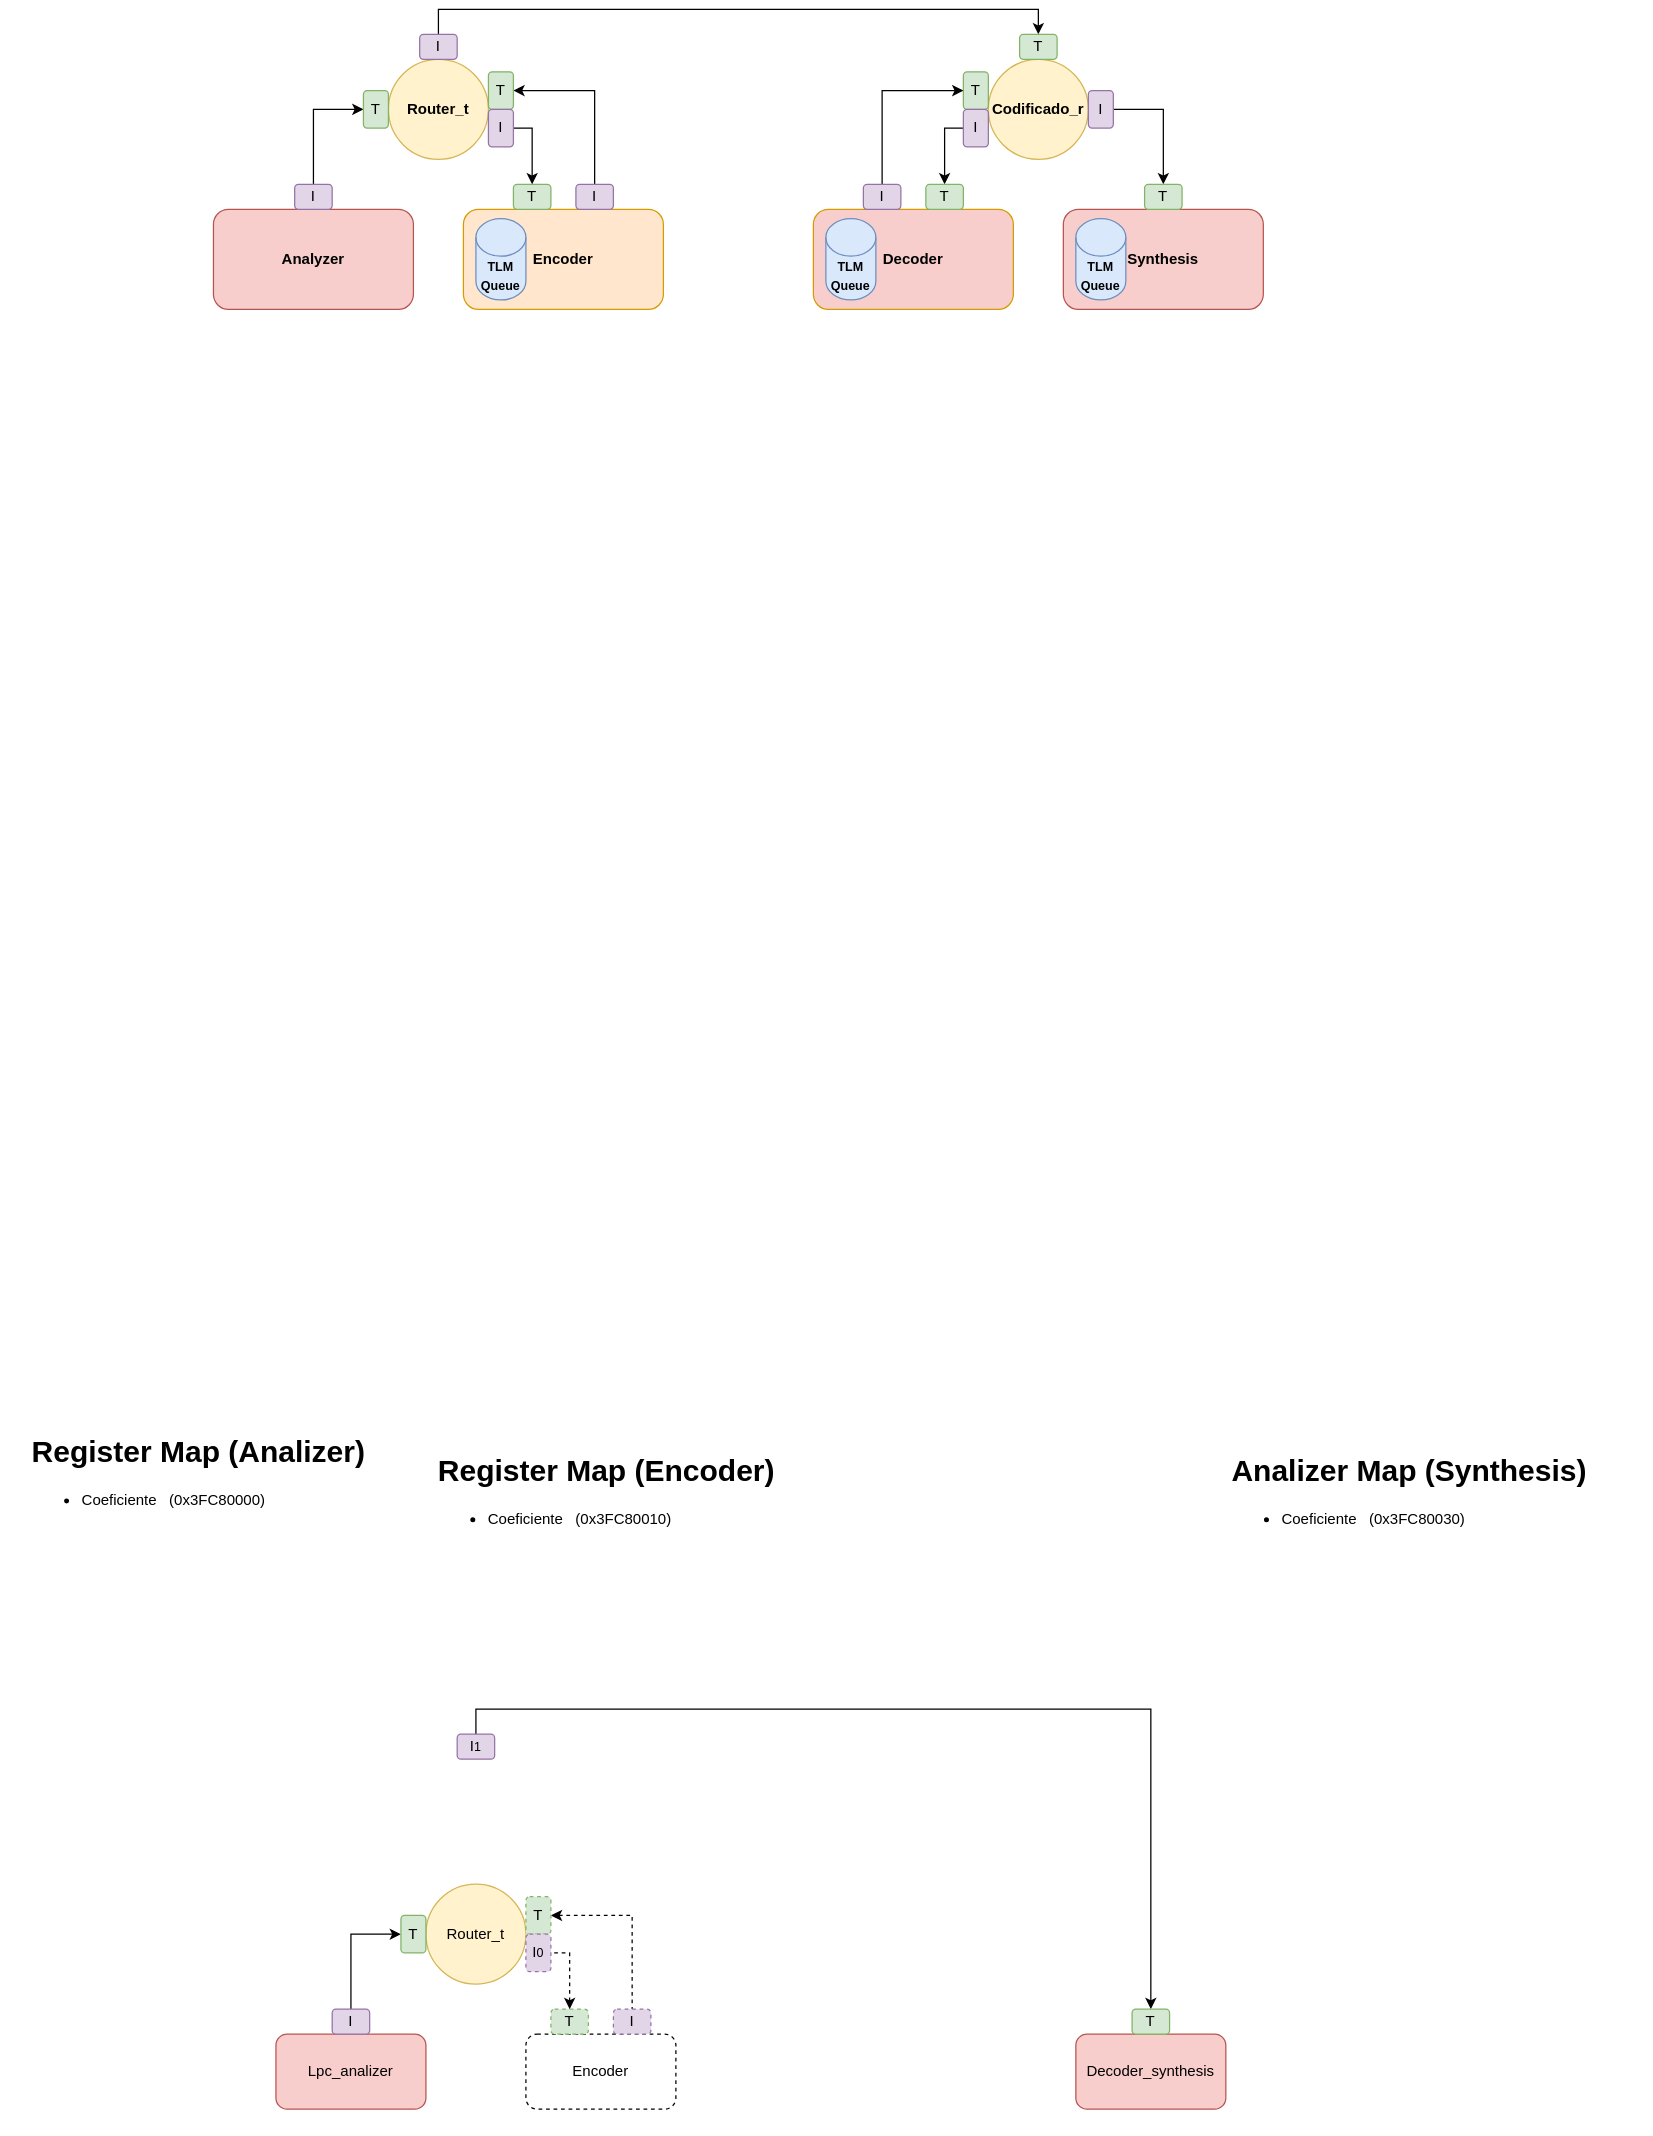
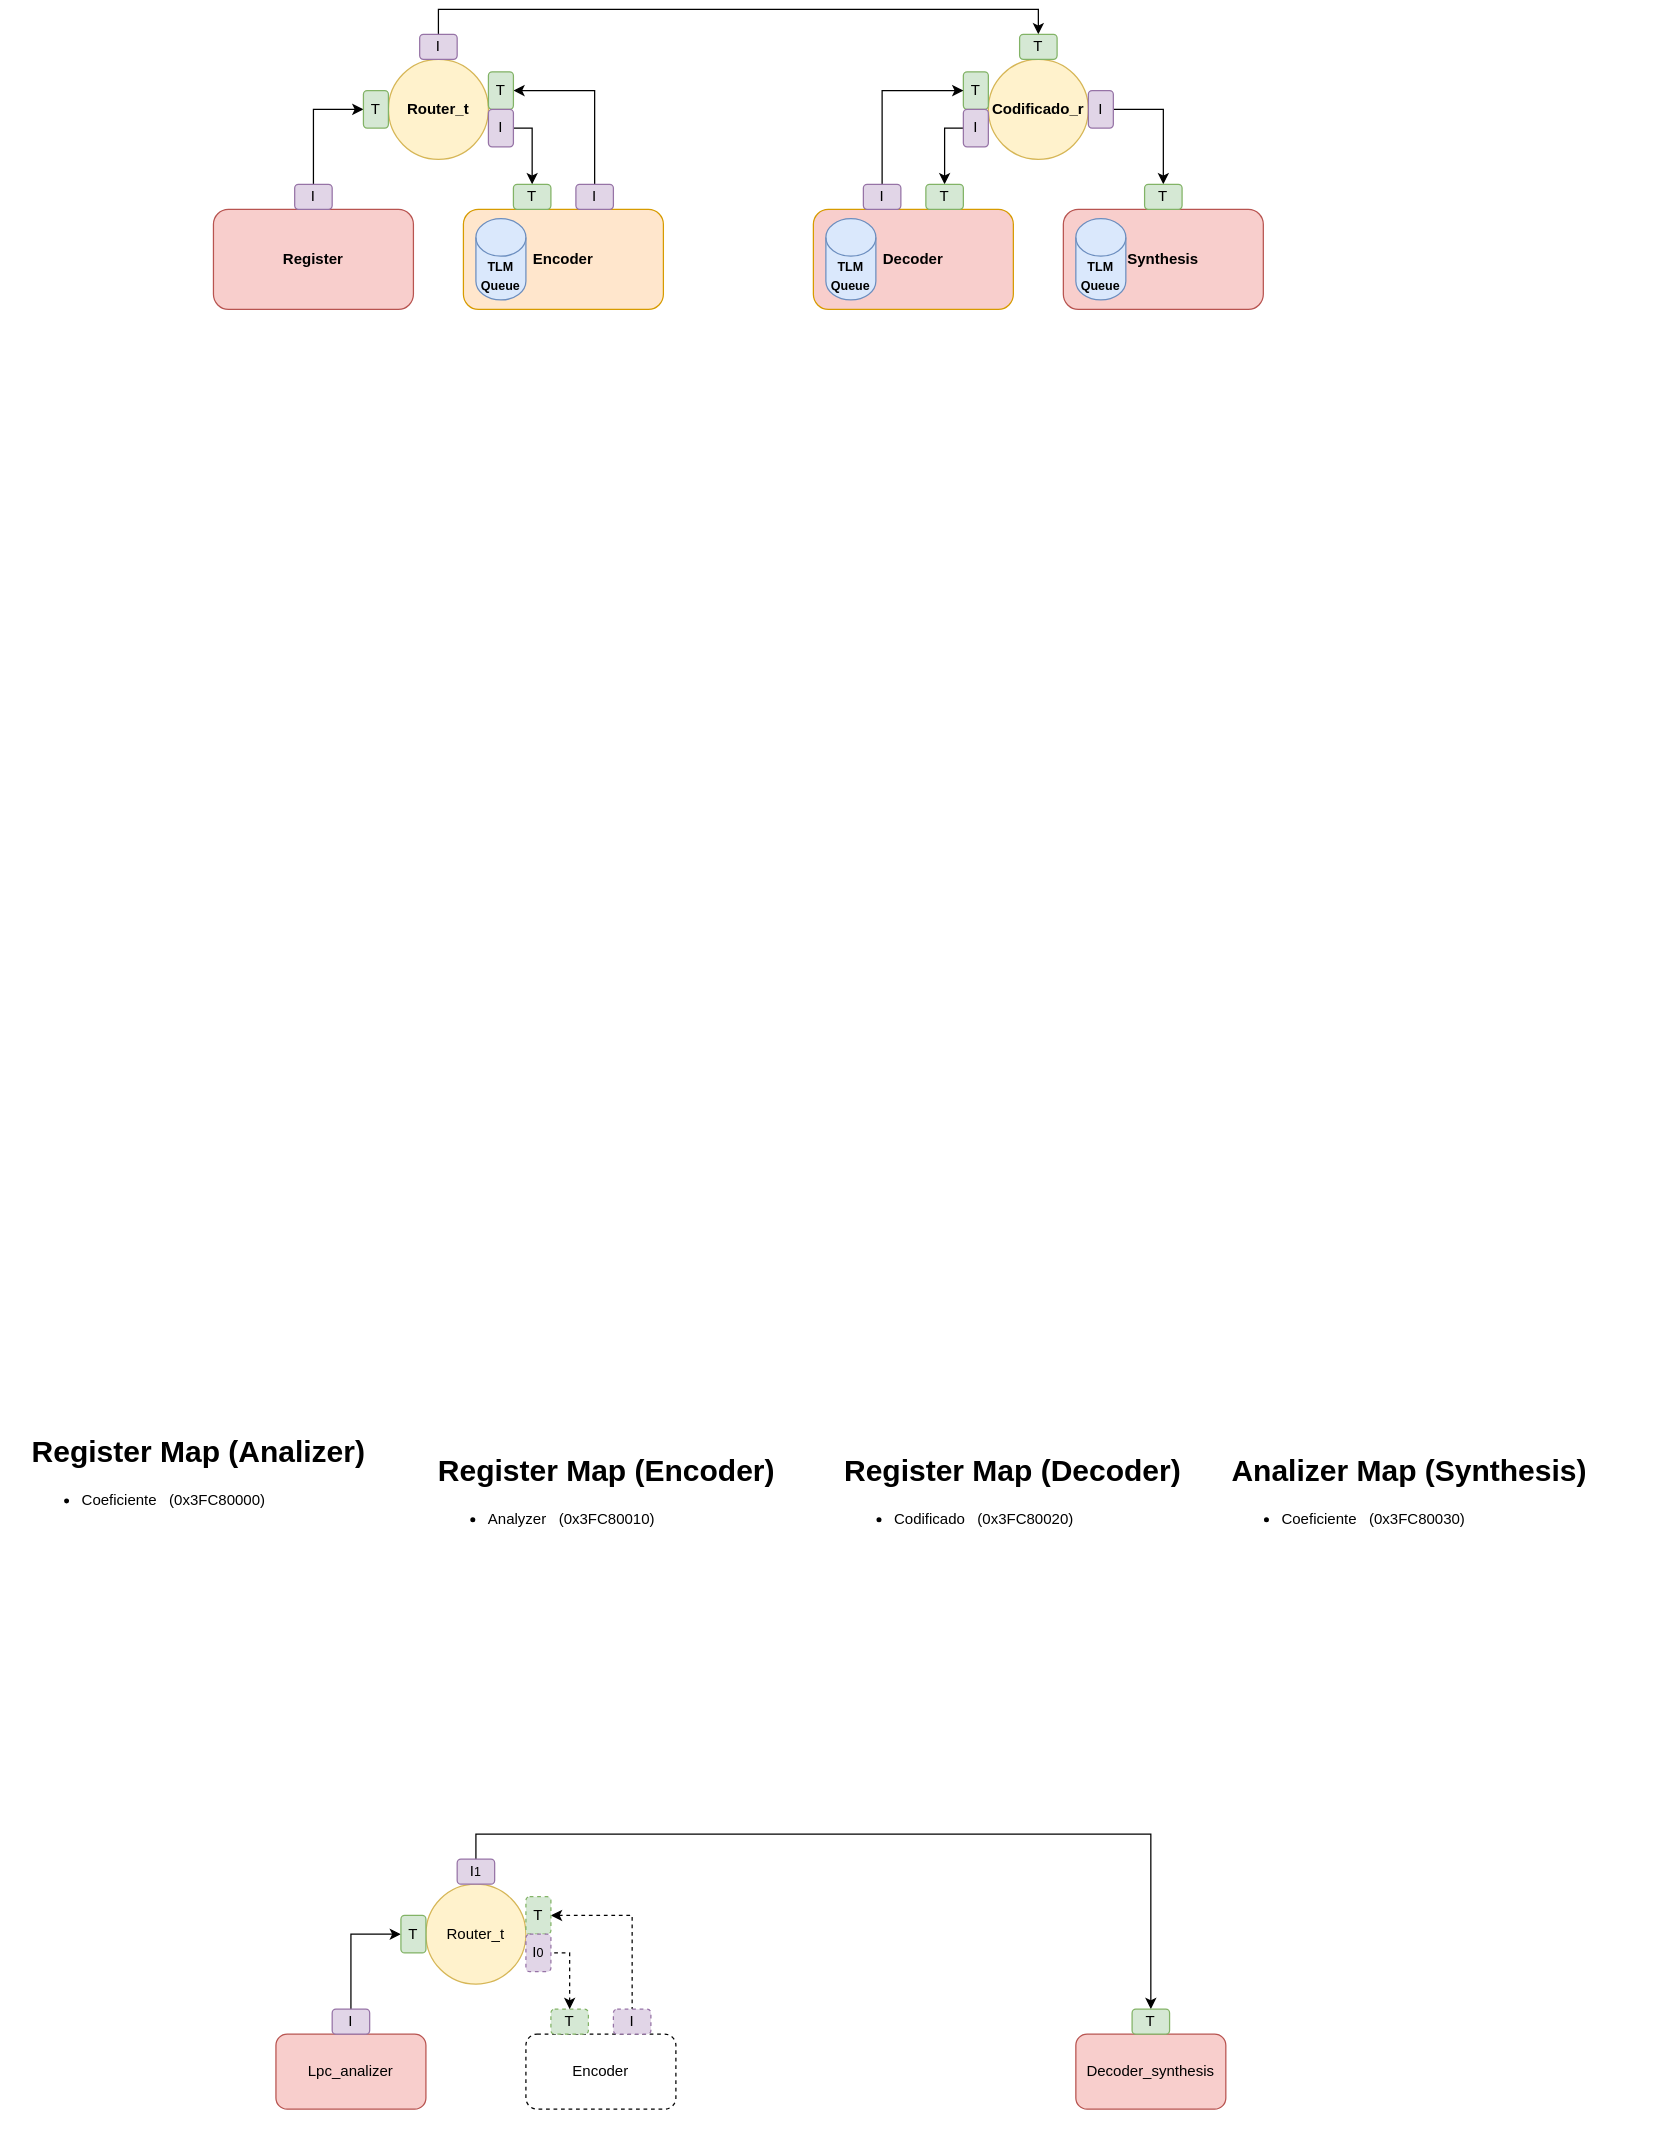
(313, 259) -> (313, 259)
(541, 1452) -> (531, 1452)
none -> (1013, 1503)
(476, 1747) -> (476, 1872)
